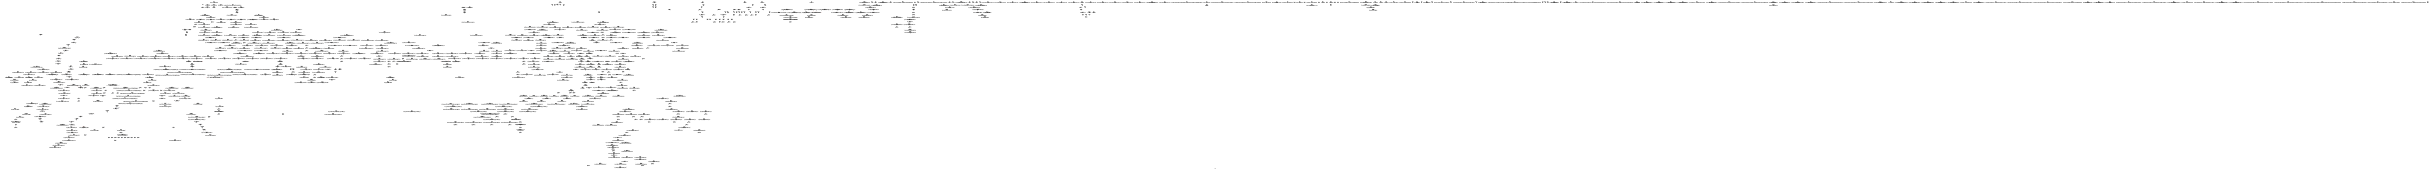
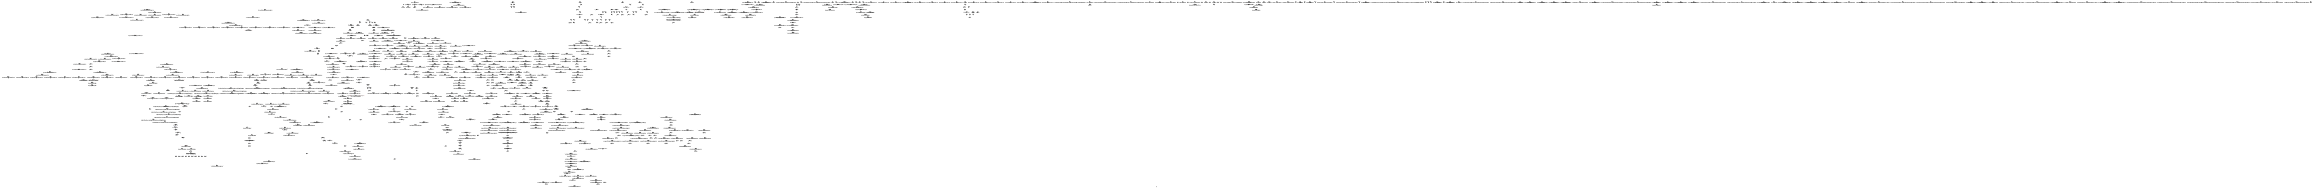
(484, 43) -> none
